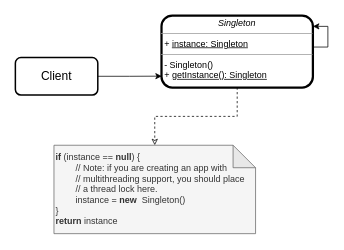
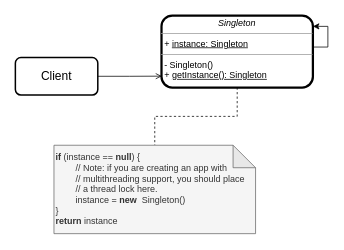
(155, 76) -> (157, 76)
(155, 138) -> (155, 141)
